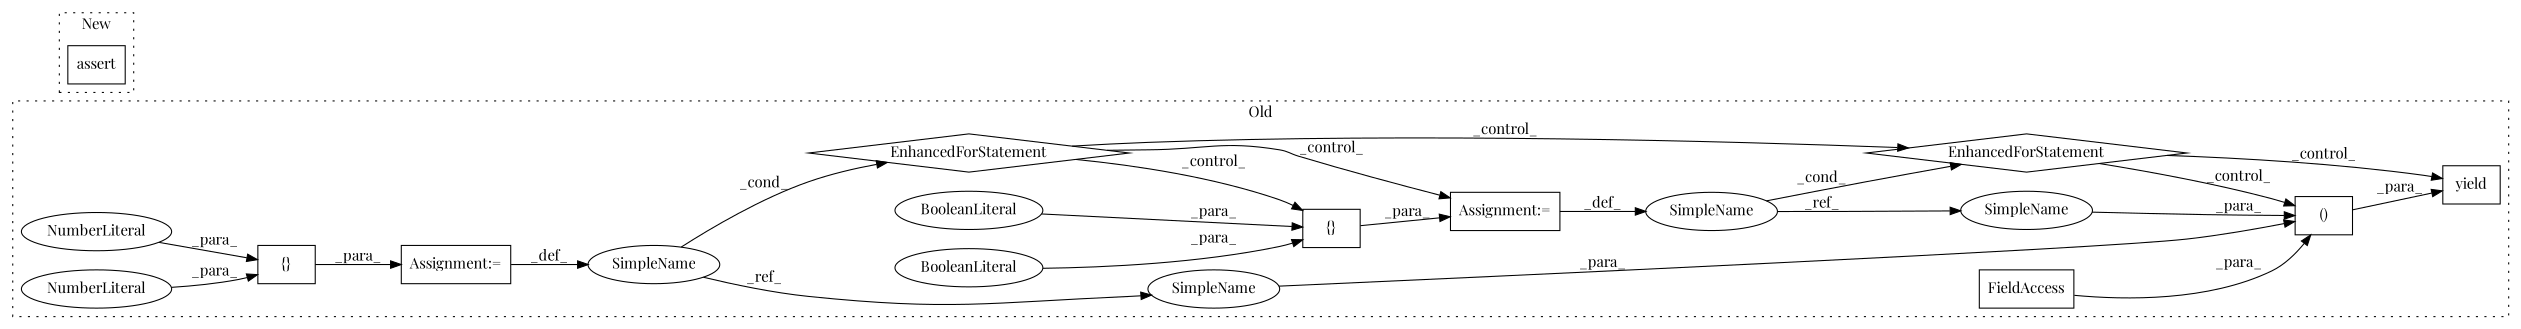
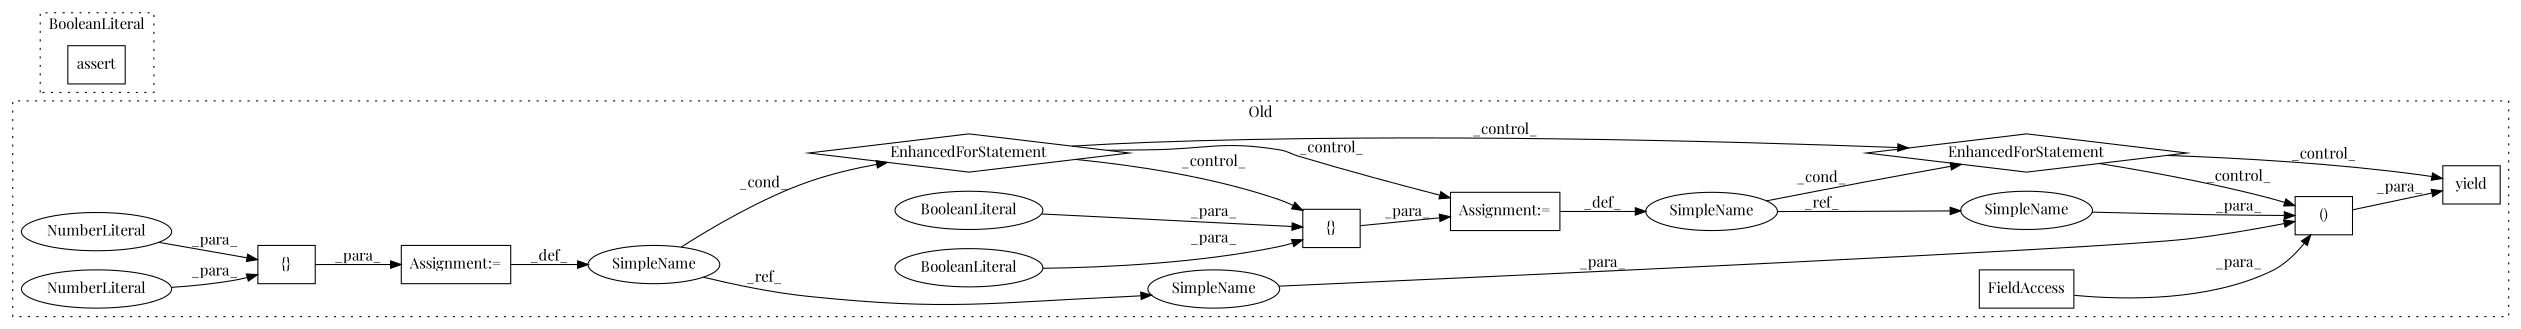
(97, 25) -> (97, 25)
